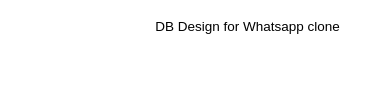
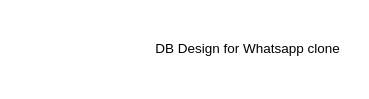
(248, 27) -> (248, 49)
